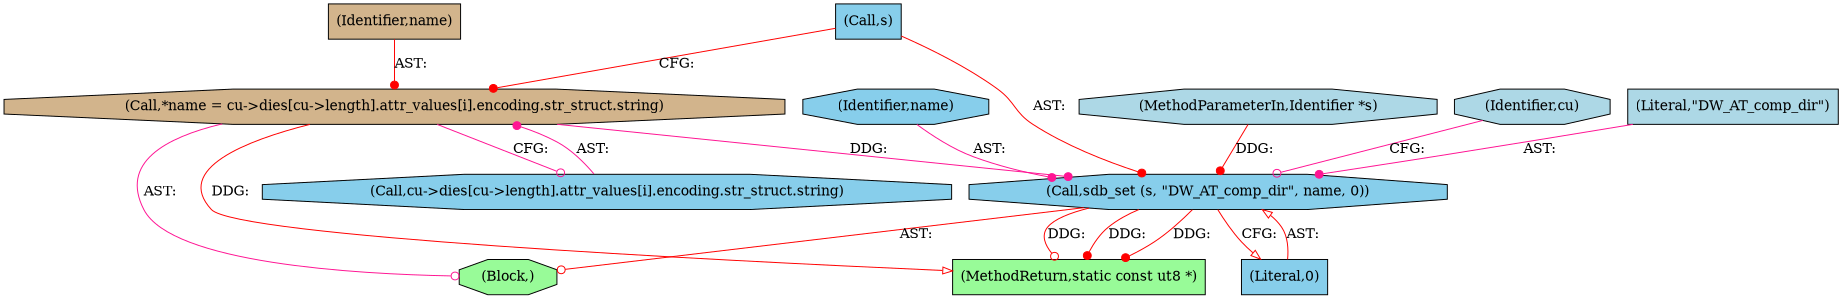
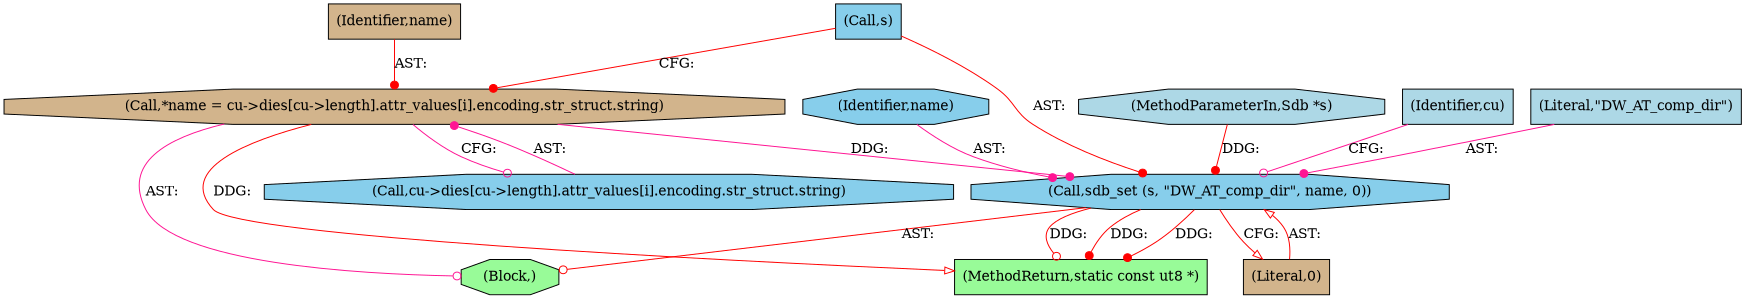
(1258, 107) -> (1232, 107)
(1532, 107) -> (1458, 107)
(1285, 277) -> (1287, 277)
